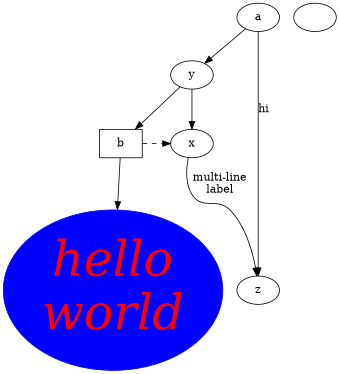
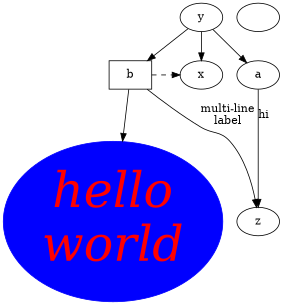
(228, 44) -> (227, 43)
(223, 205) -> (215, 133)
